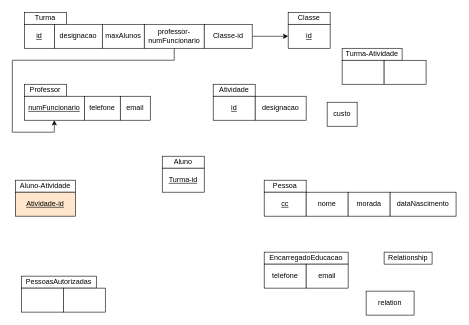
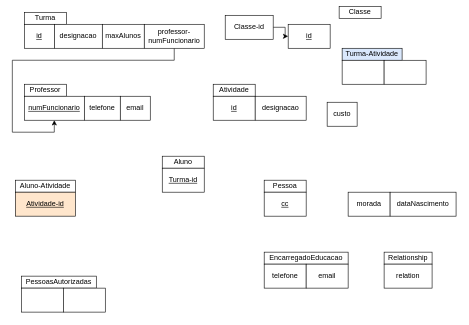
(309, 18) -> (360, 12)
(228, 36) -> (249, 27)
(372, 54) -> (372, 54)
(327, 204) -> none
(390, 303) -> (408, 276)
